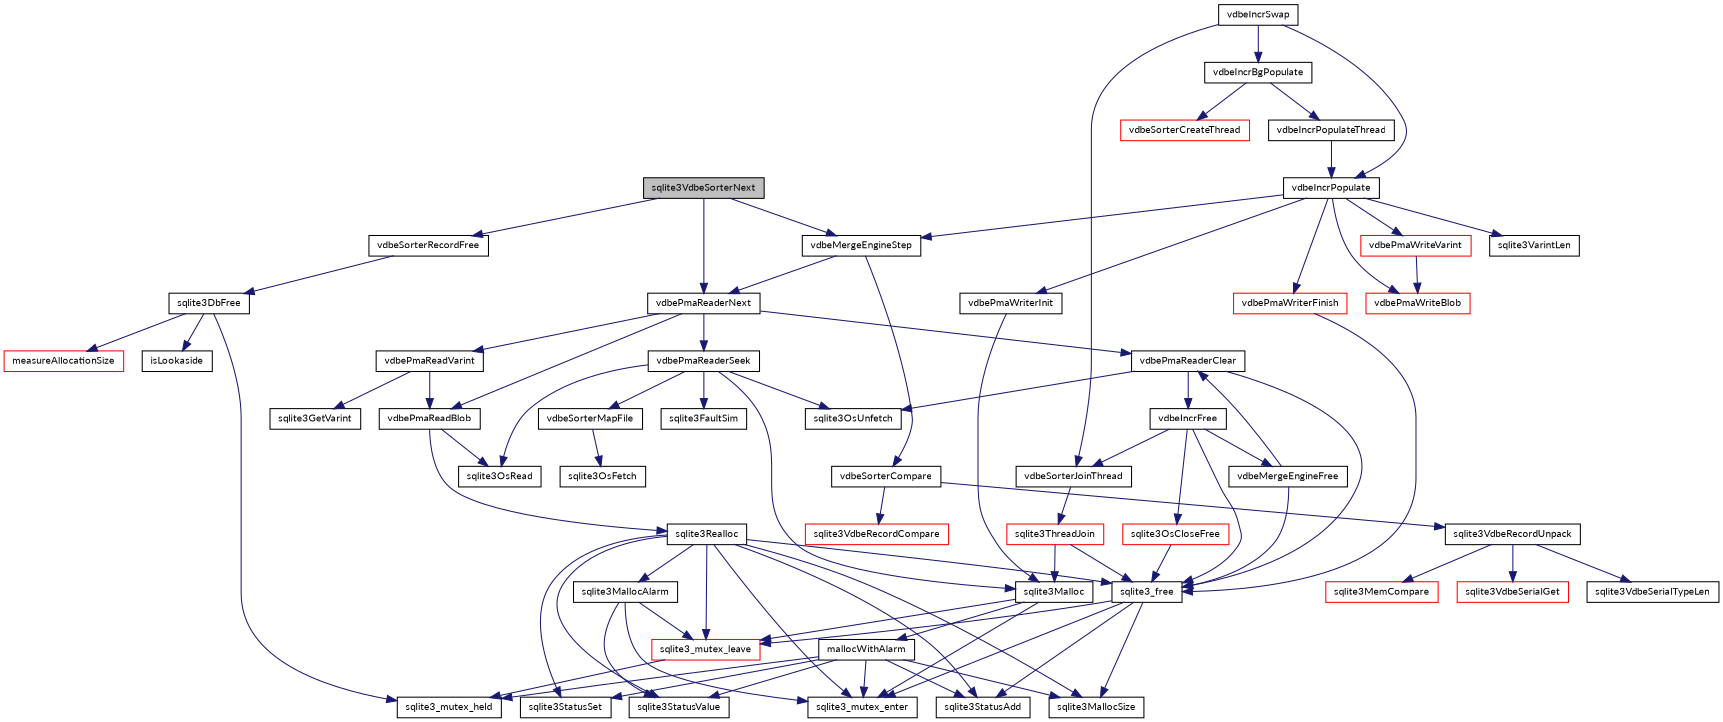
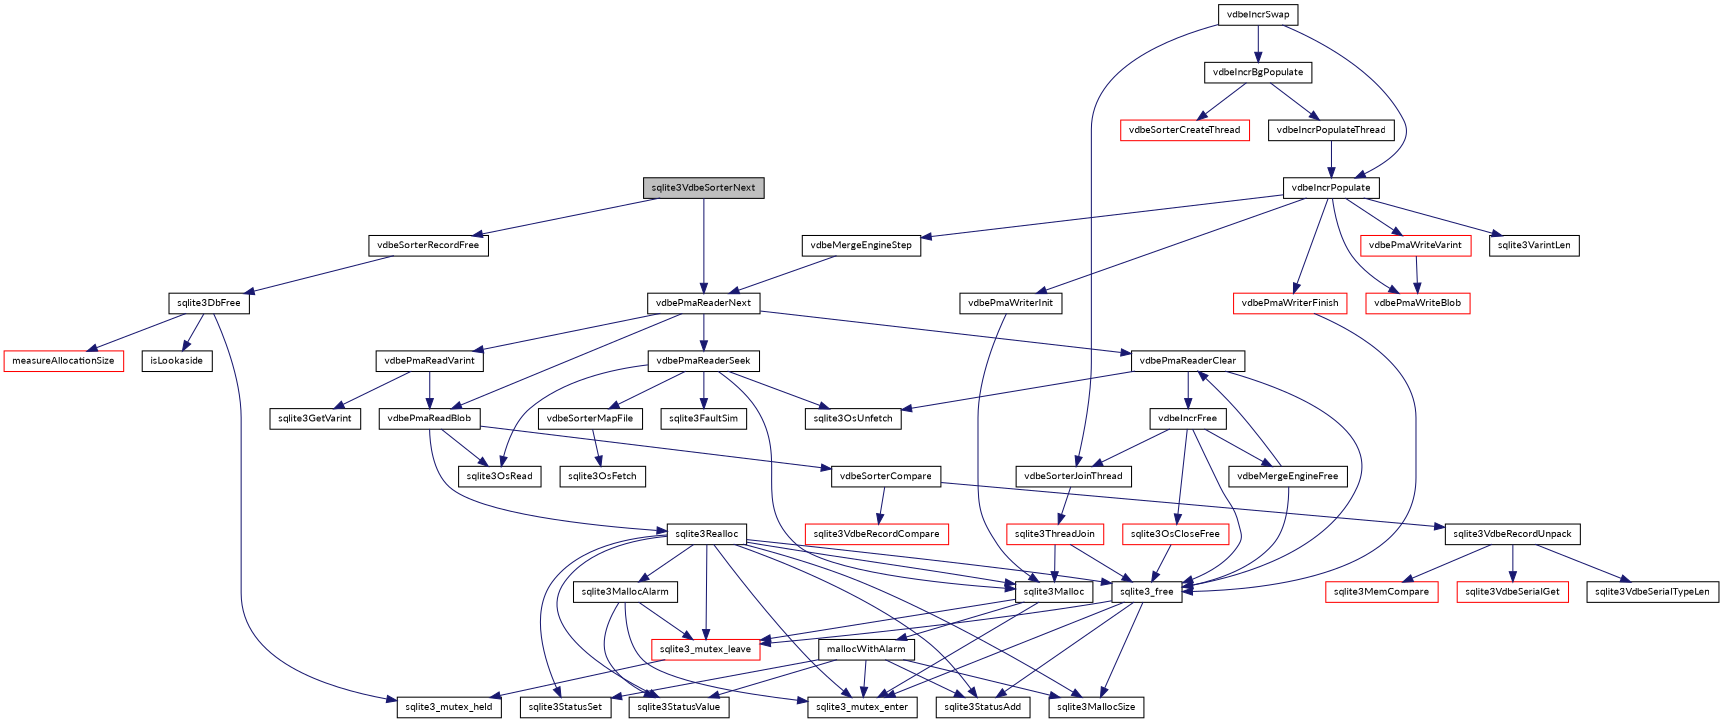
(778, 215) -> none
(900, 356) -> (651, 447)
none -> (876, 562)
(658, 677) -> none
